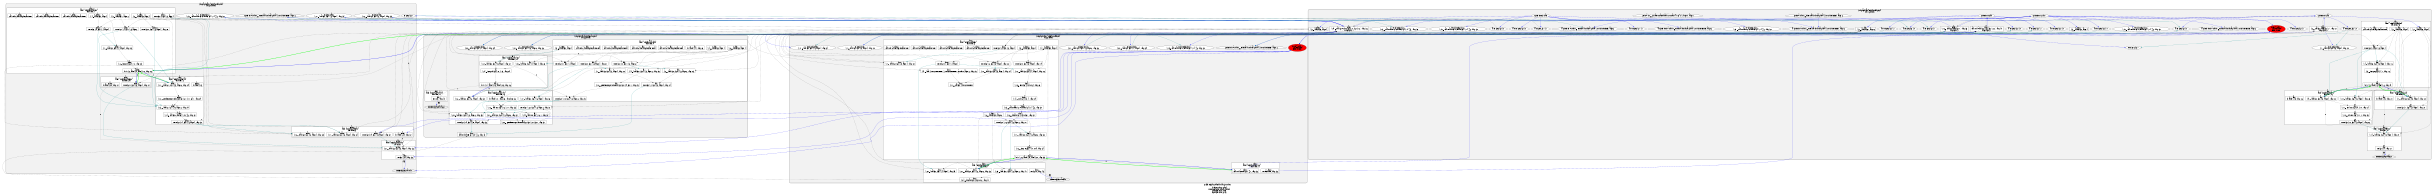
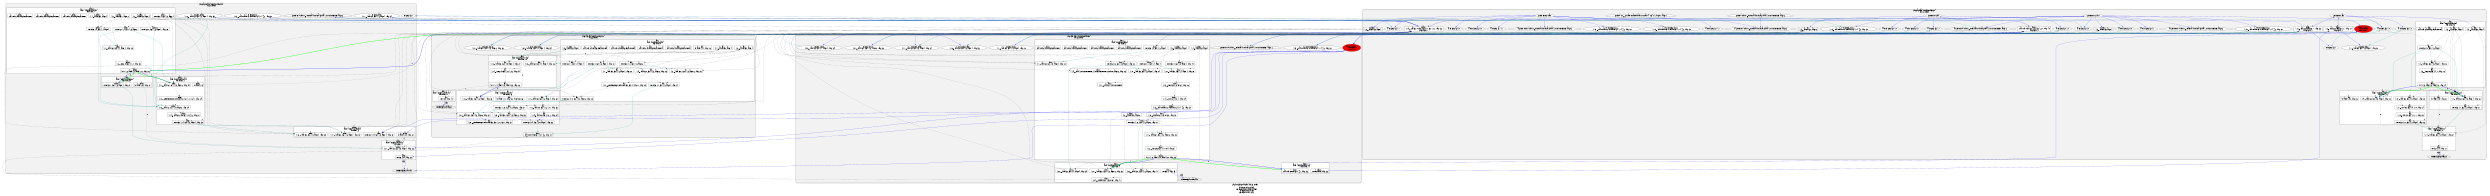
(1069, 34) -> (989, 34)
none -> (964, 48)
